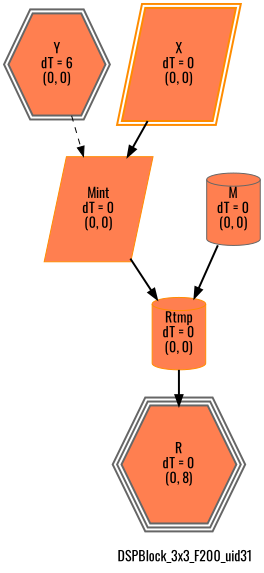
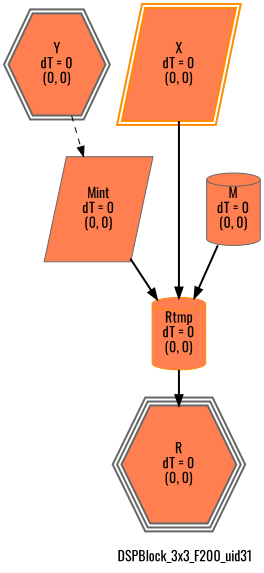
(57, 64) -> (57, 64)
(140, 134) -> (179, 204)
(99, 209) -> (99, 209)
(179, 464) -> (179, 464)
